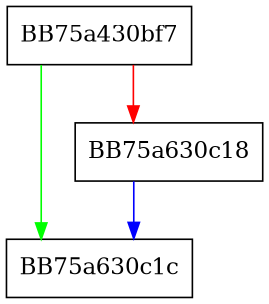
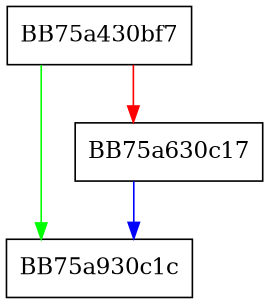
(169, 152) -> (169, 152)
(99, 268) -> (99, 268)
